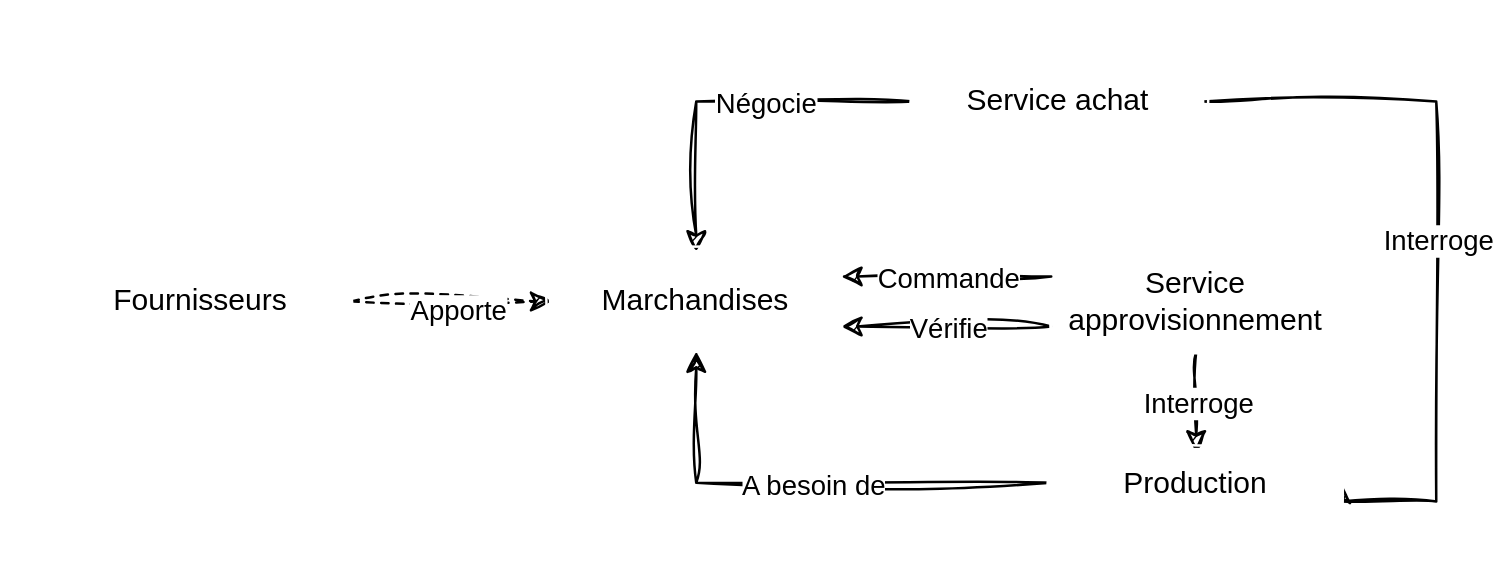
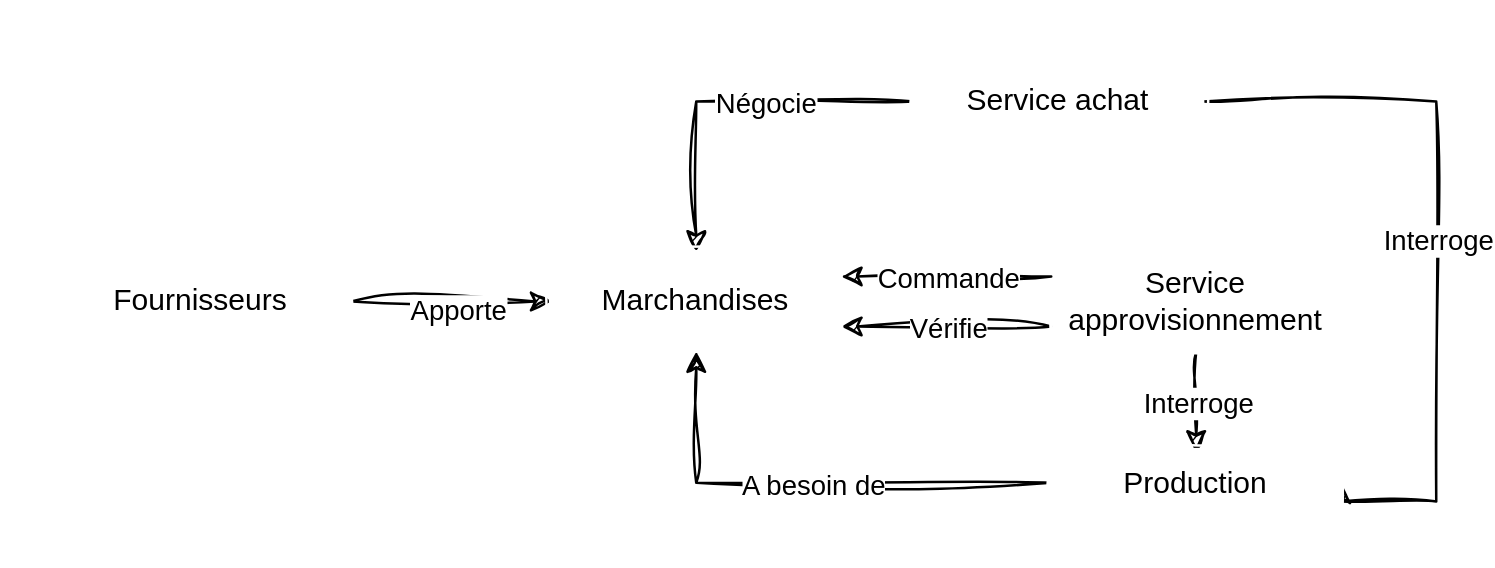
(381, 301) -> (381, 301)
